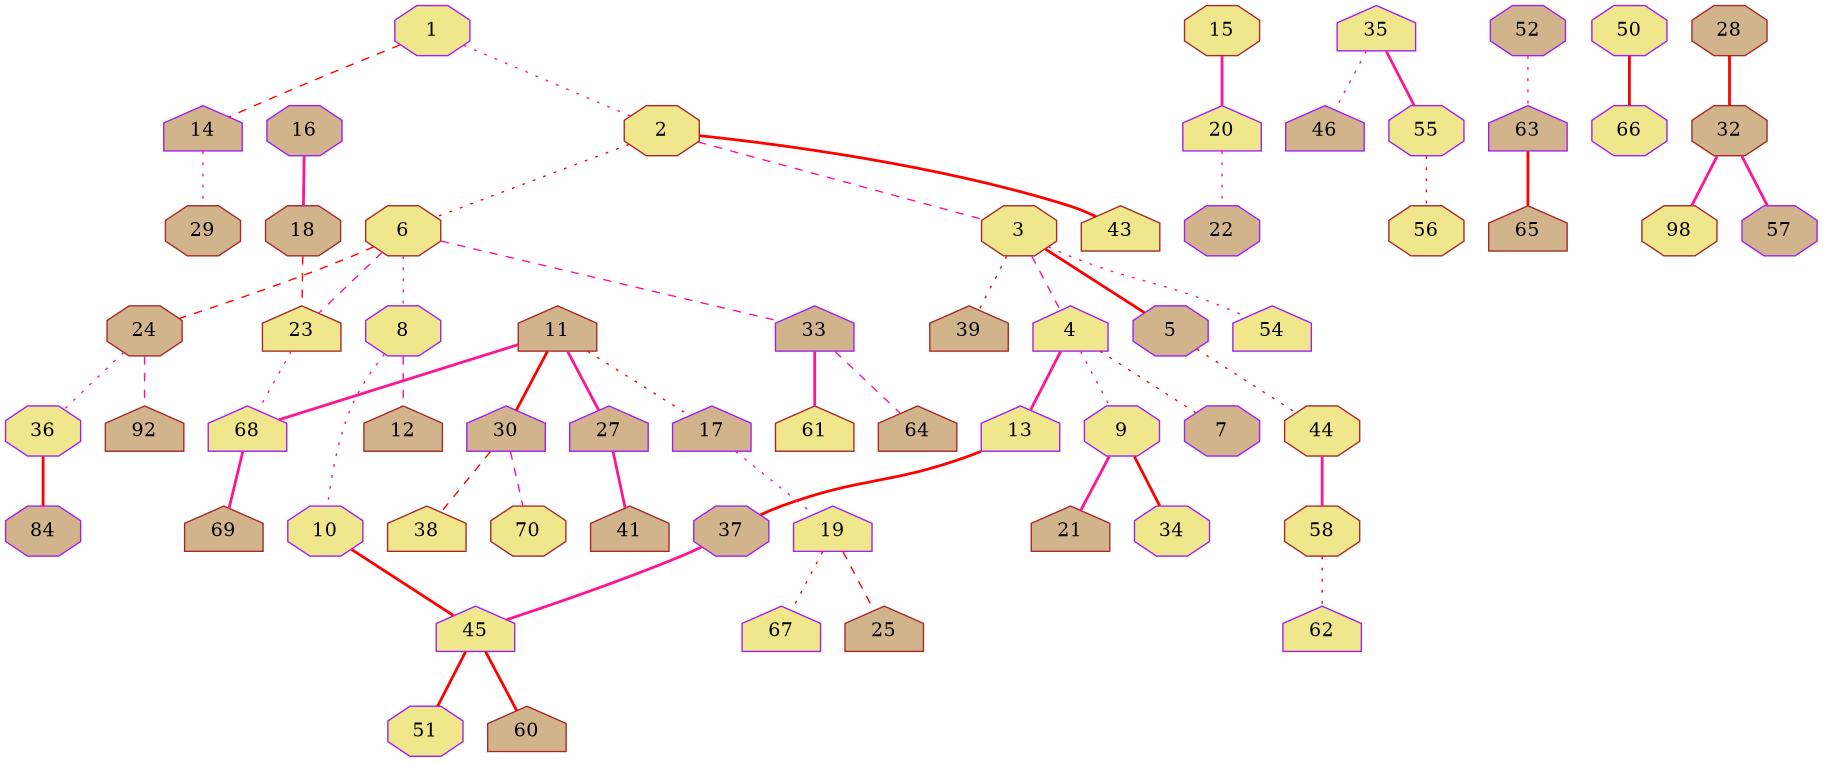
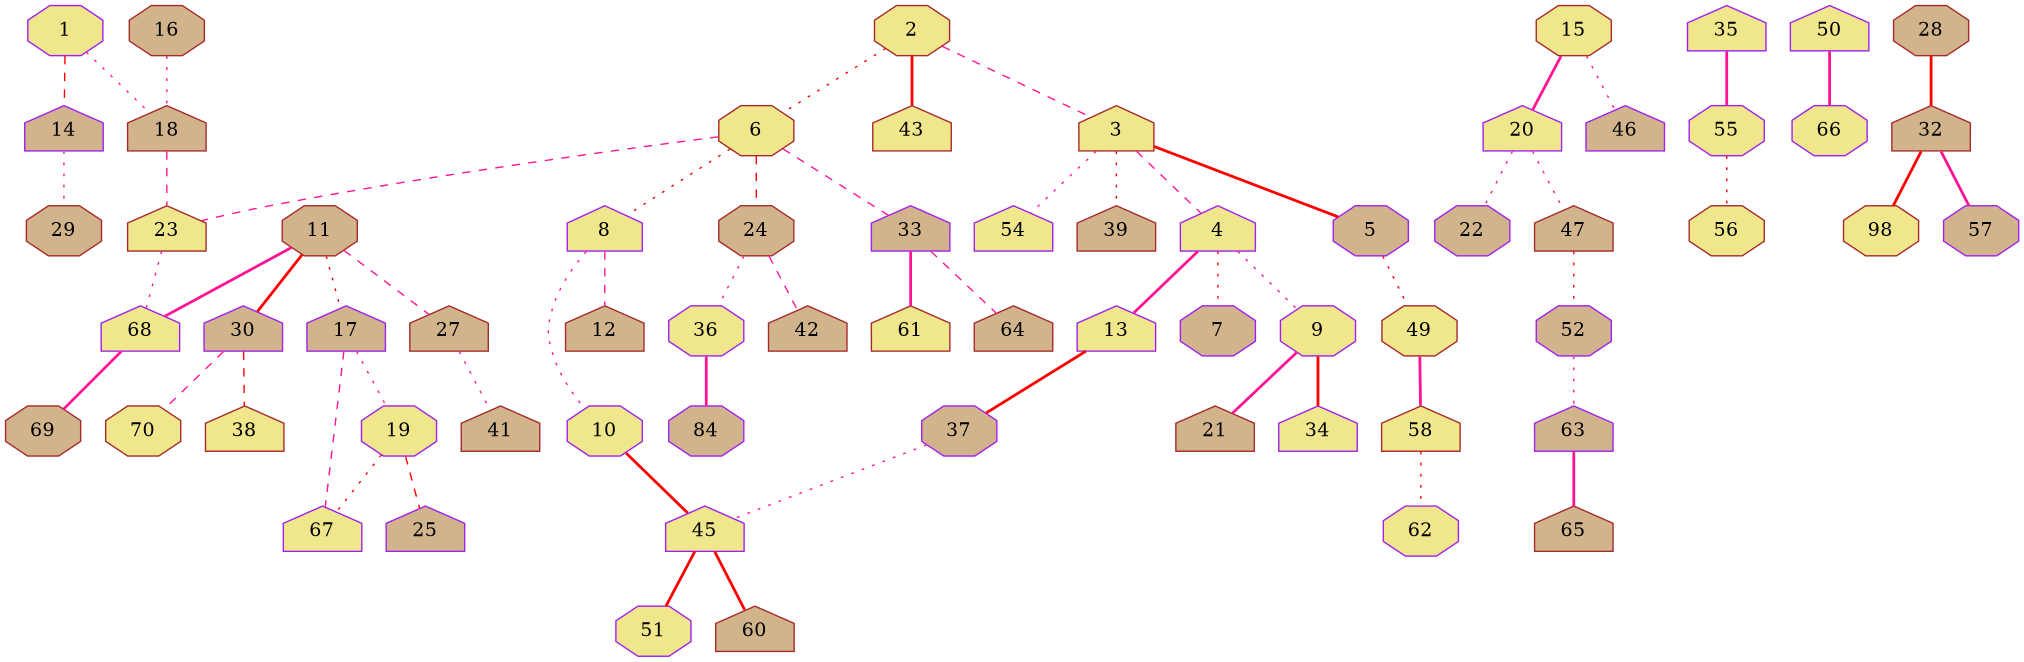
(1629, 31) -> (1830, 31)
(547, 81) -> (118, 83)
(1351, 81) -> (1601, 83)
(1629, 81) -> (1830, 78)
(304, 131) -> (167, 31)
(1730, 131) -> (1931, 131)
(1528, 179) -> (1574, 479)
(304, 181) -> (167, 81)
(1704, 181) -> (1907, 178)
(303, 231) -> (167, 131)
(1019, 231) -> (1116, 131)
none -> (1574, 231)
(403, 281) -> (678, 182)
(302, 285) -> (167, 179)
(403, 331) -> (605, 231)
(558, 331) -> (320, 231)
(583, 381) -> (387, 282)
none -> (335, 429)
(145, 431) -> (808, 331)
(609, 431) -> (449, 331)
(1322, 431) -> (1419, 331)
(619, 480) -> (475, 381)
(43, 481) -> (706, 381)
(224, 531) -> (43, 431)
(833, 531) -> (399, 431)
(1172, 531) -> (1318, 431)
(1322, 531) -> (1421, 431)
(605, 586) -> (830, 482)
(884, 631) -> (425, 531)
(1322, 631) -> (1421, 531)
